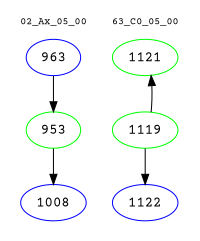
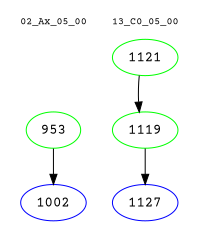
(146, 22) -> (146, 22)
(53, 57) -> none
(152, 99) -> (138, 89)
(53, 203) -> (53, 203)
(145, 203) -> (145, 203)
